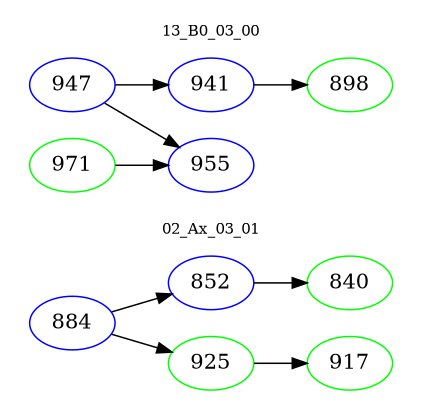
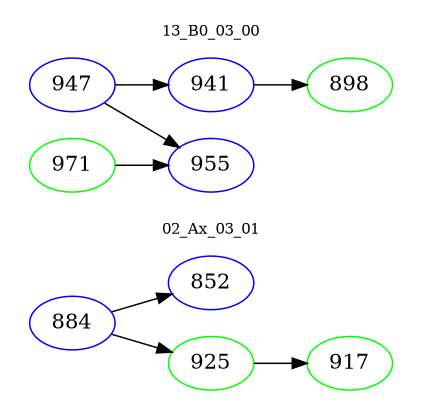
(350, 283) -> none
